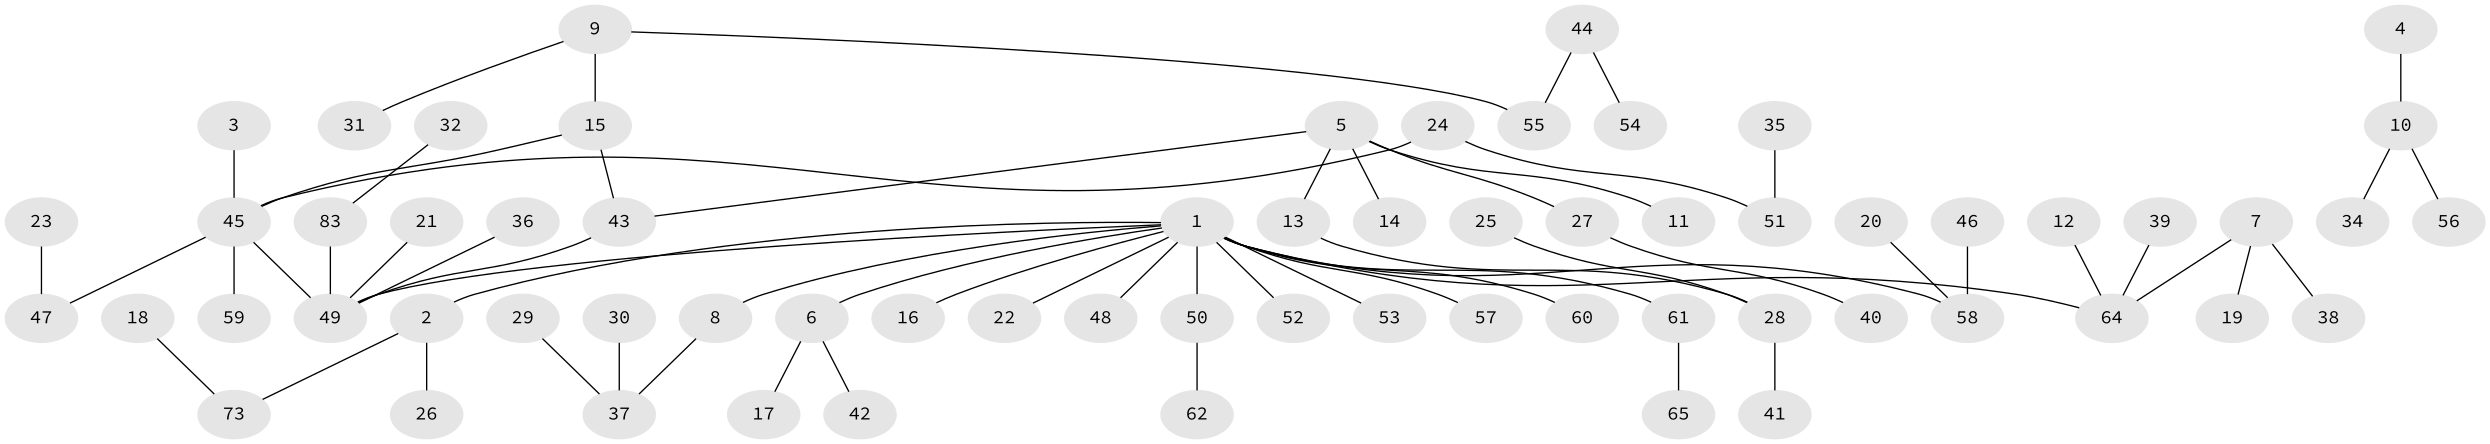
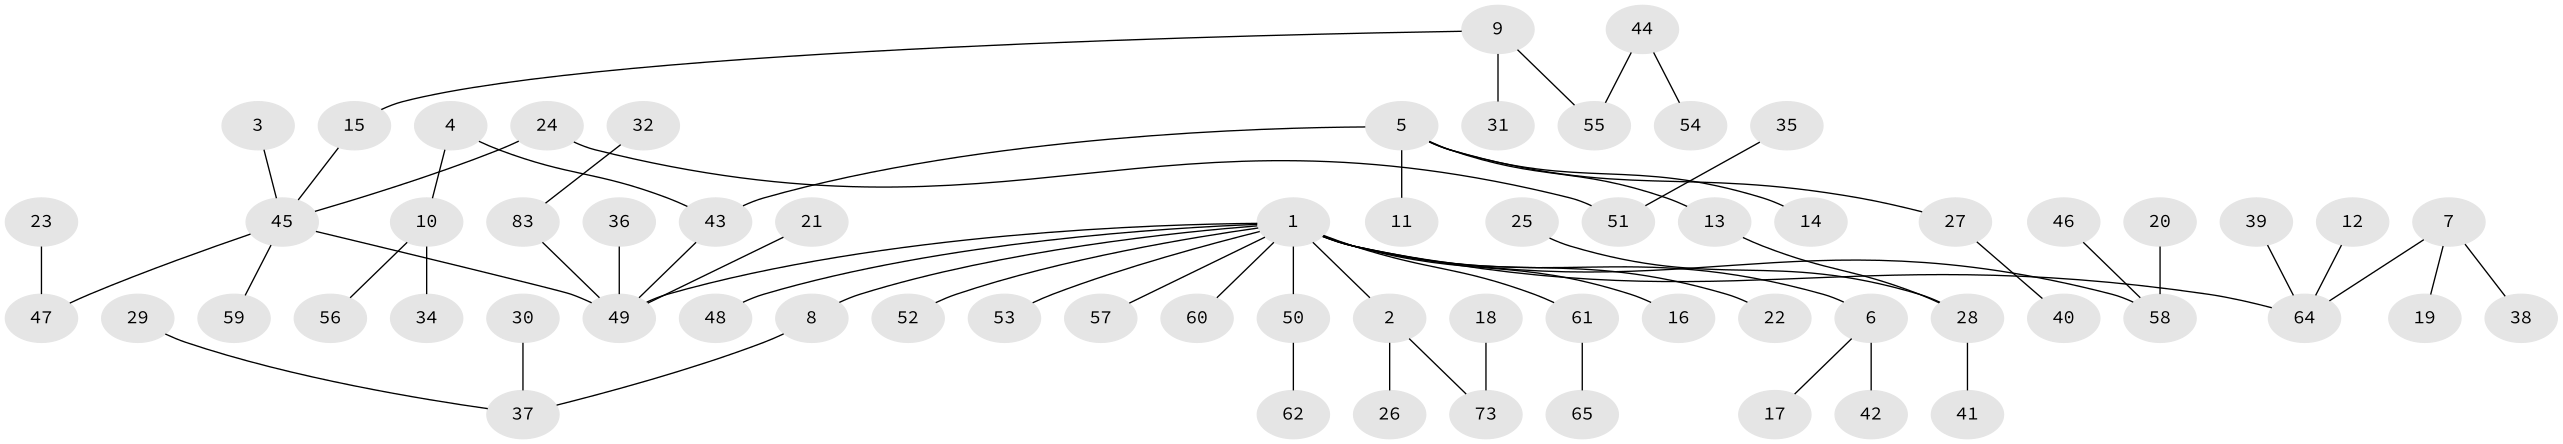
(607, 174) -> (572, 172)
